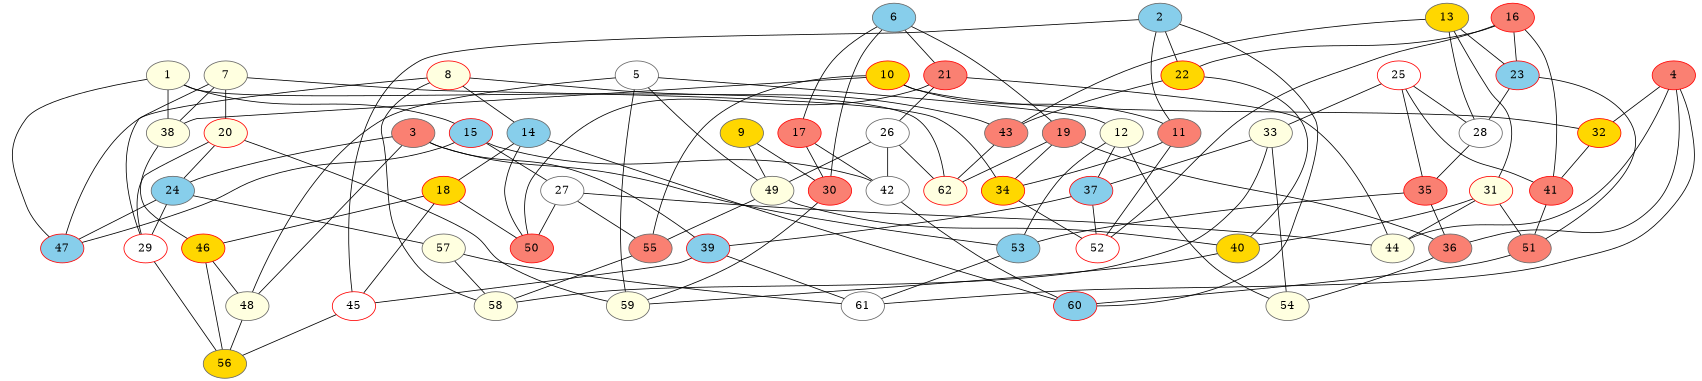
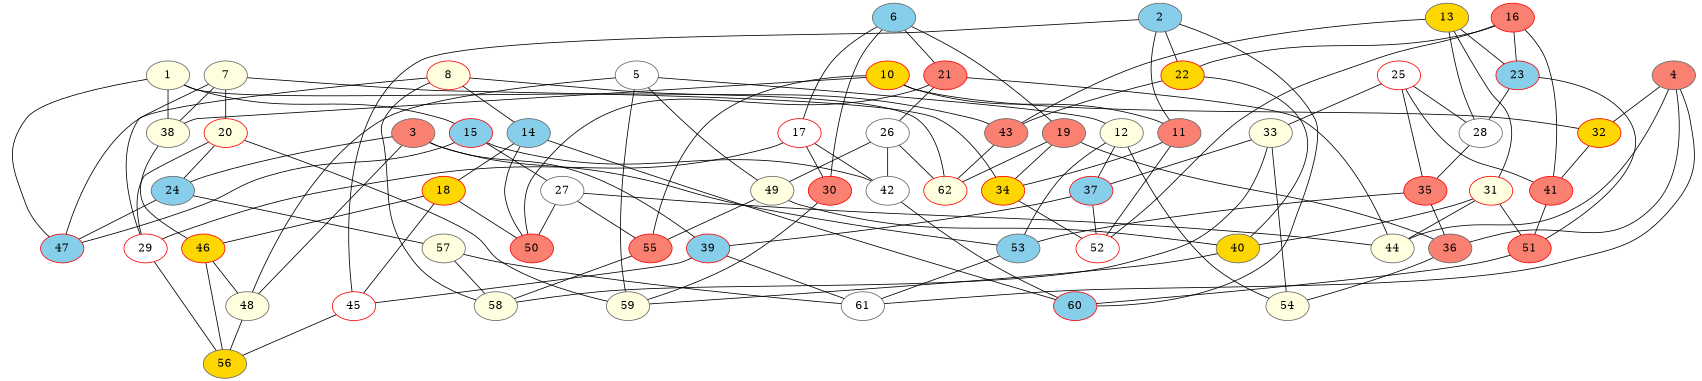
(1674, 75) -> (1674, 75)
(742, 133) -> none
(800, 133) -> (800, 133)
(162, 213) -> (485, 169)
(650, 248) -> (650, 248)
(1530, 248) -> (1530, 248)
